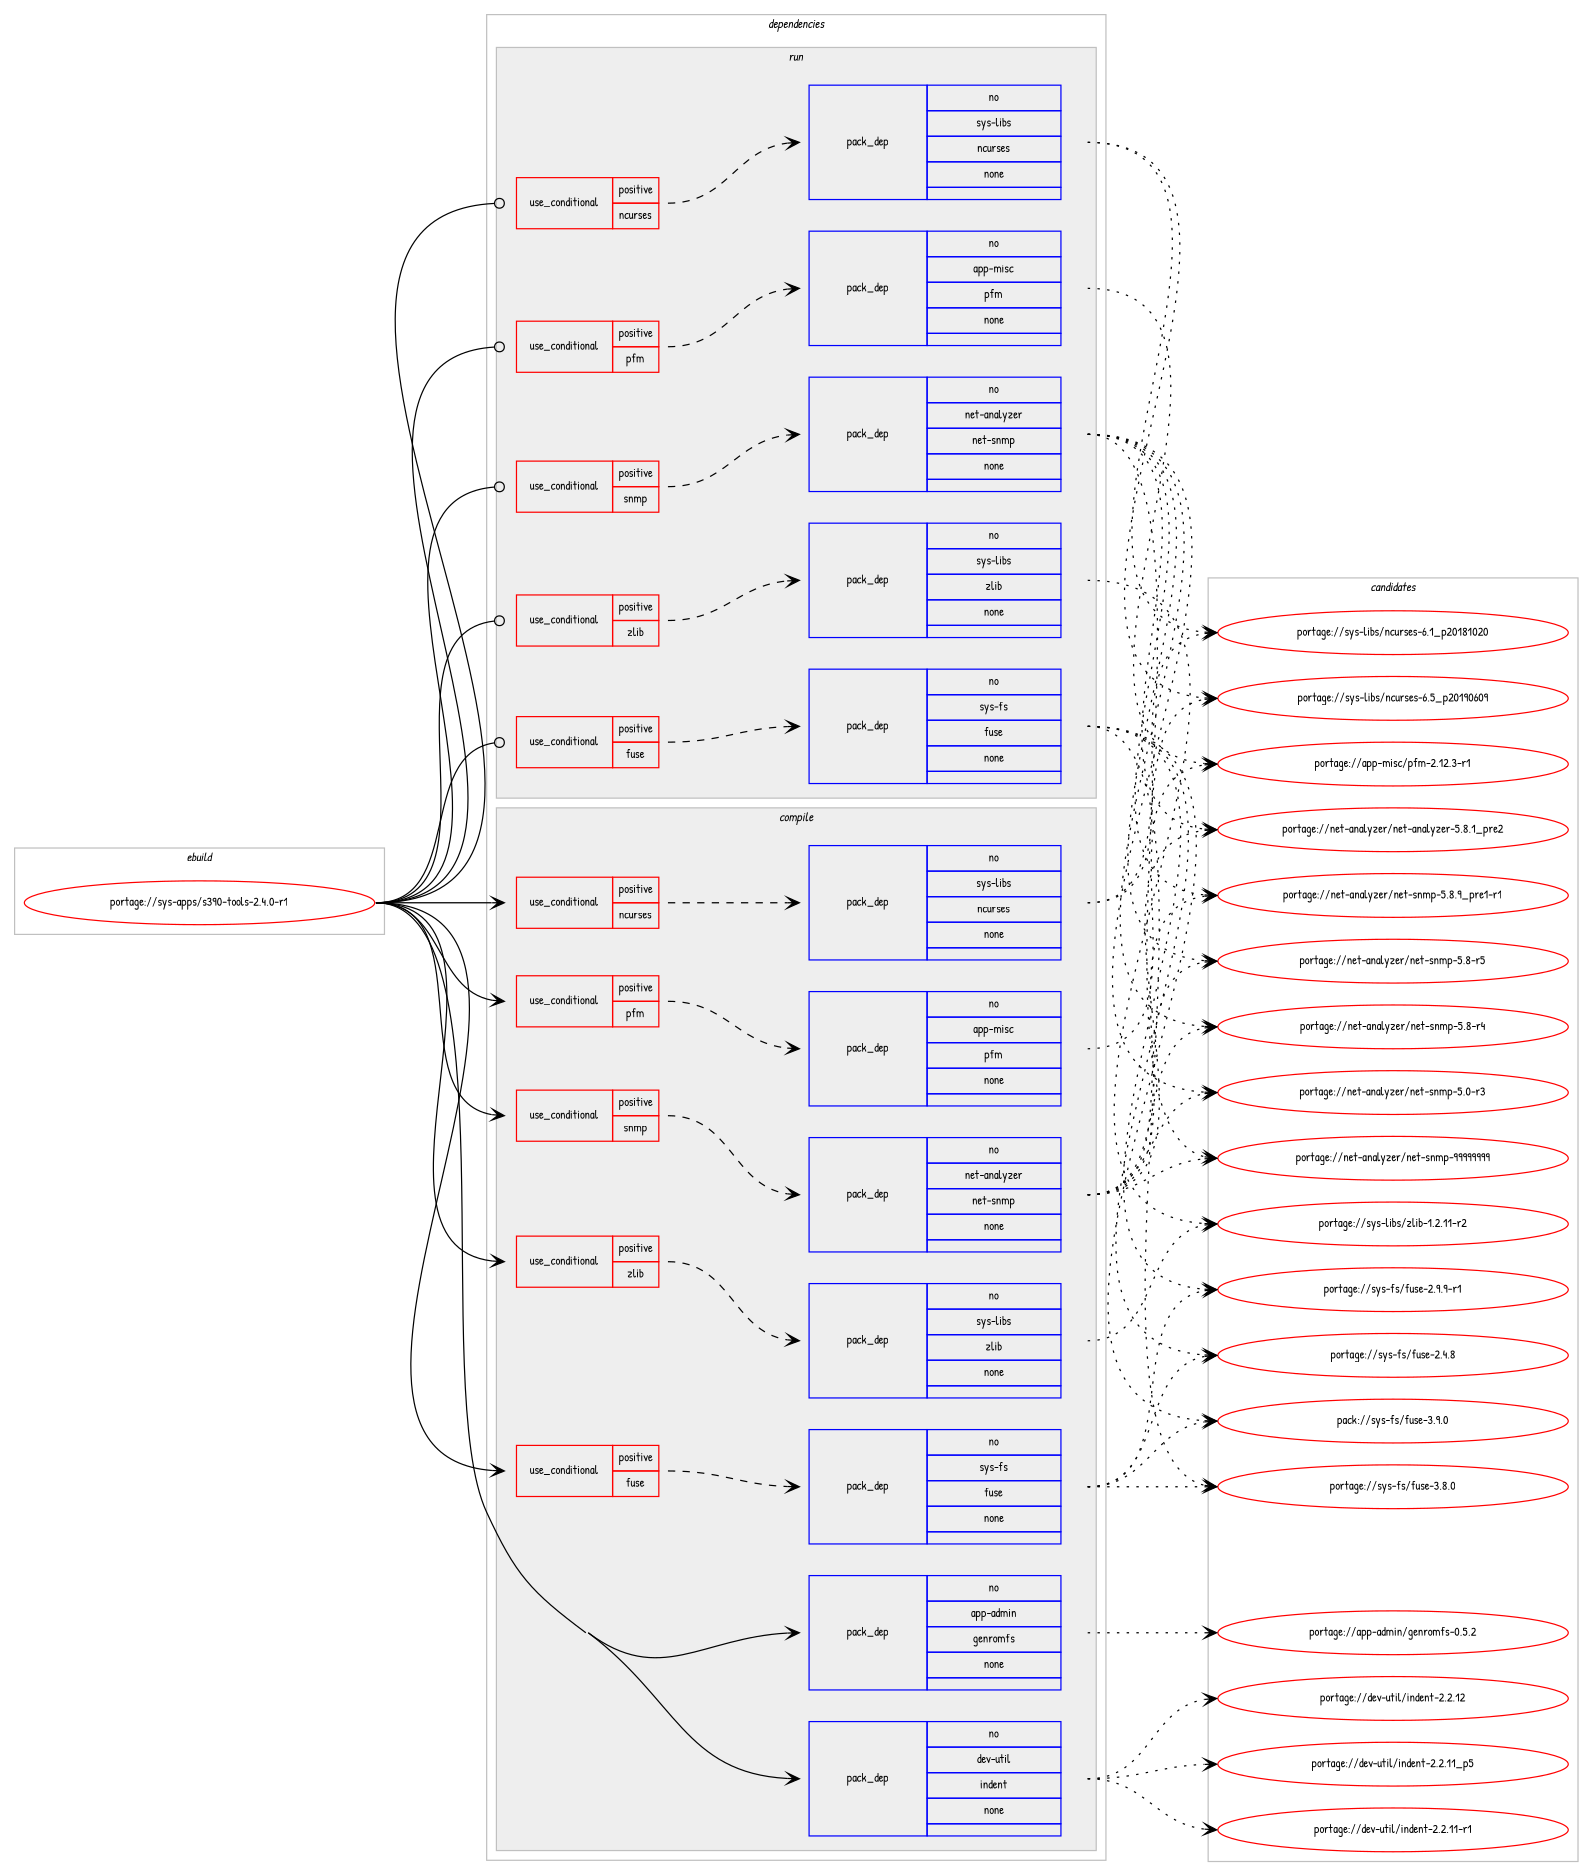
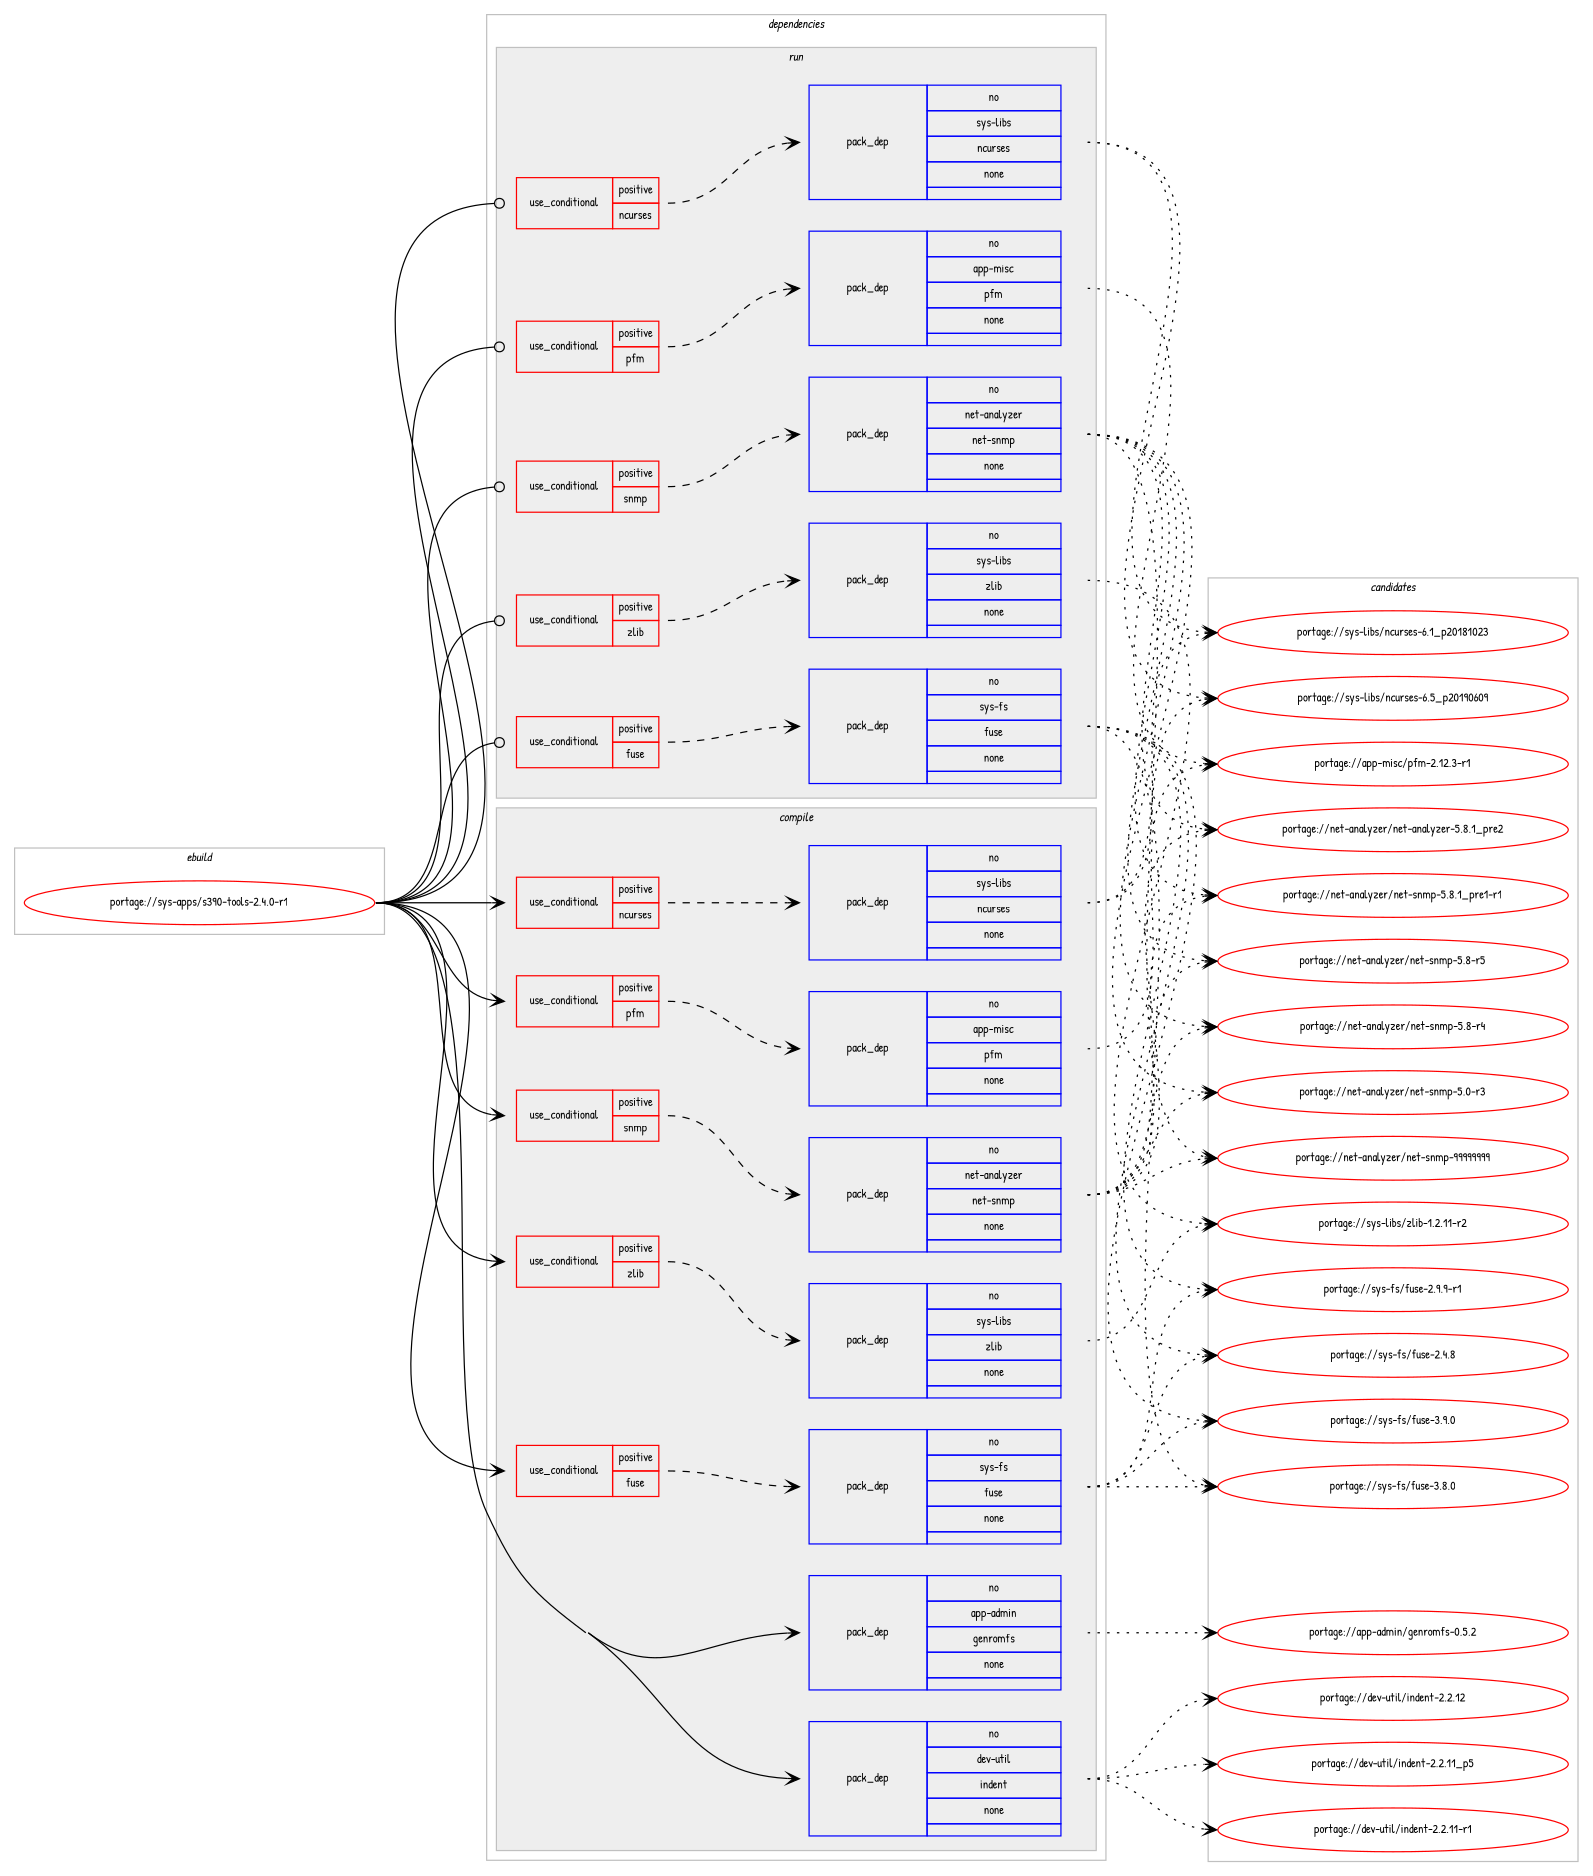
(1393, 633) -> (1393, 633)
(1393, 895) -> (1393, 895)
(1393, 1421) -> (1393, 1421)
